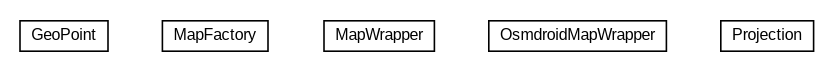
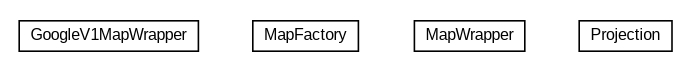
(63, 35) -> none
none -> (109, 35)
(577, 35) -> none
